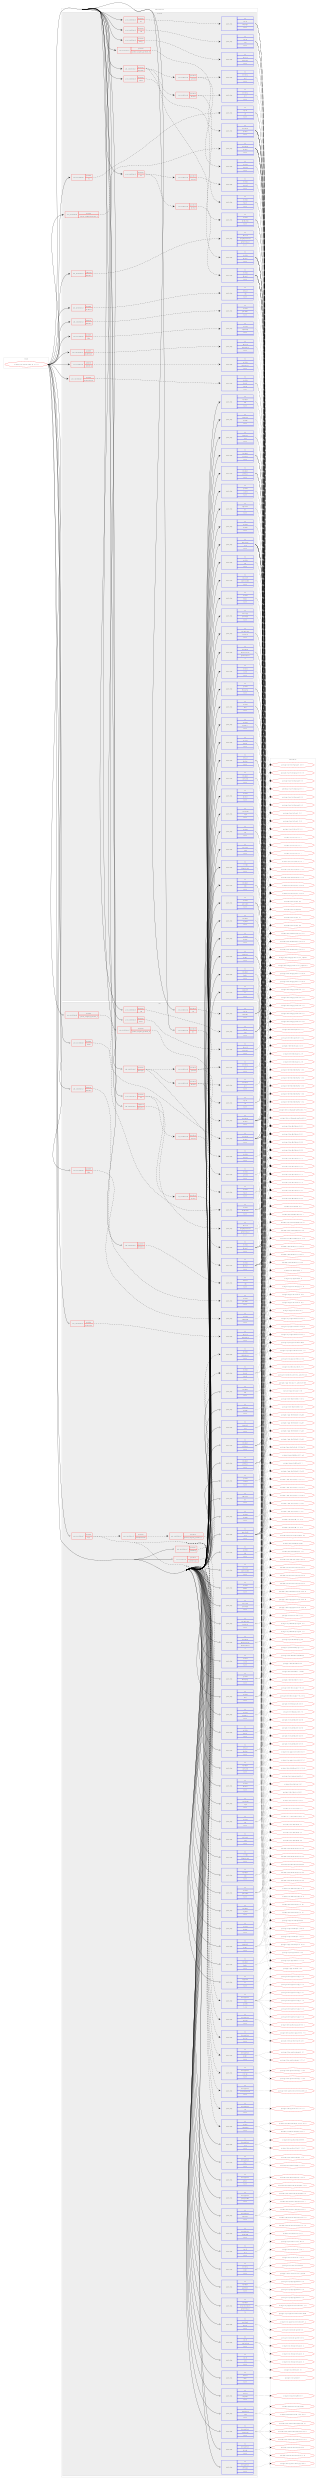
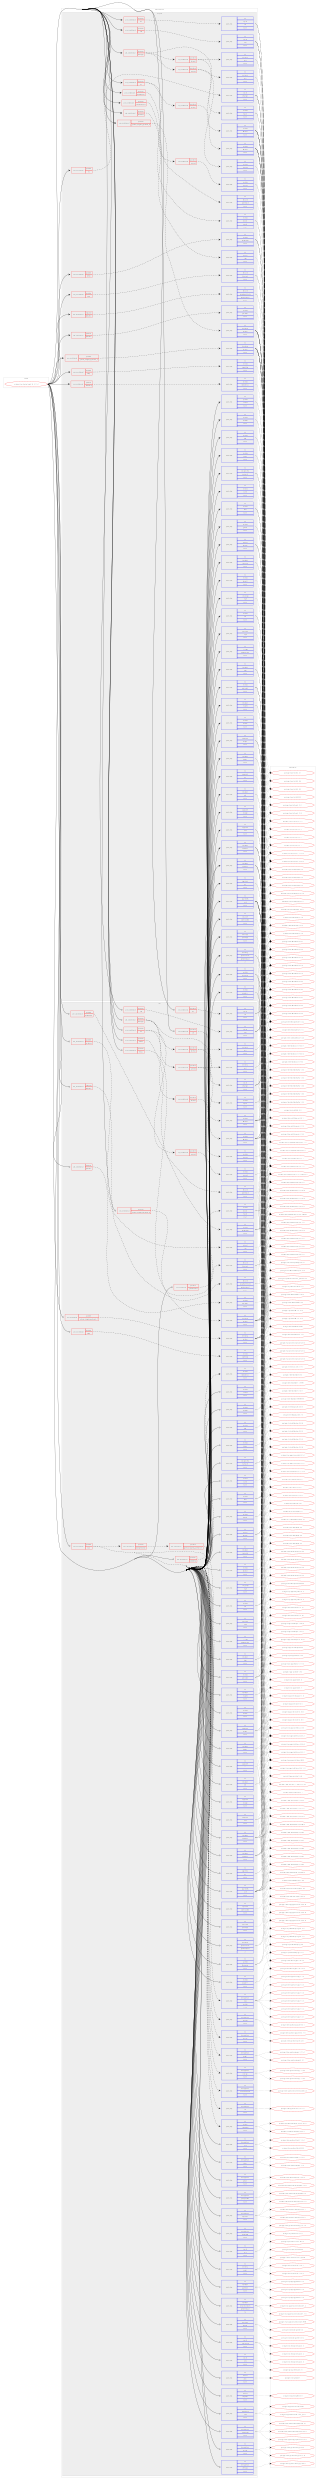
(293, 1439) -> none
(293, 2370) -> (293, 2370)
